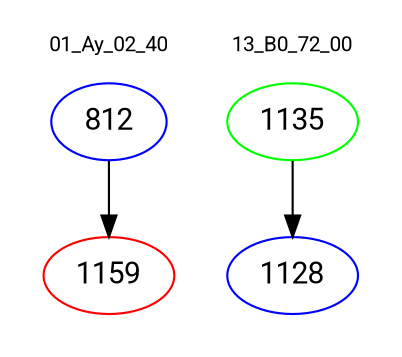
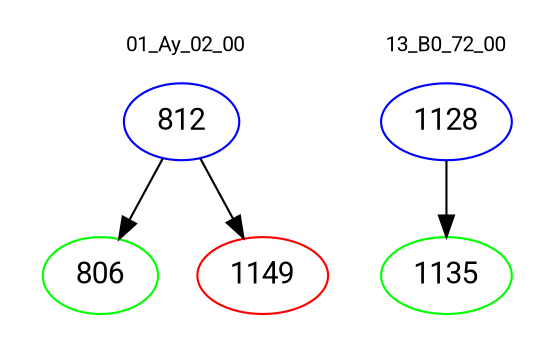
(109, 46) -> (186, 46)
(293, 188) -> (446, 188)
none -> (100, 276)
(109, 276) -> (263, 276)
